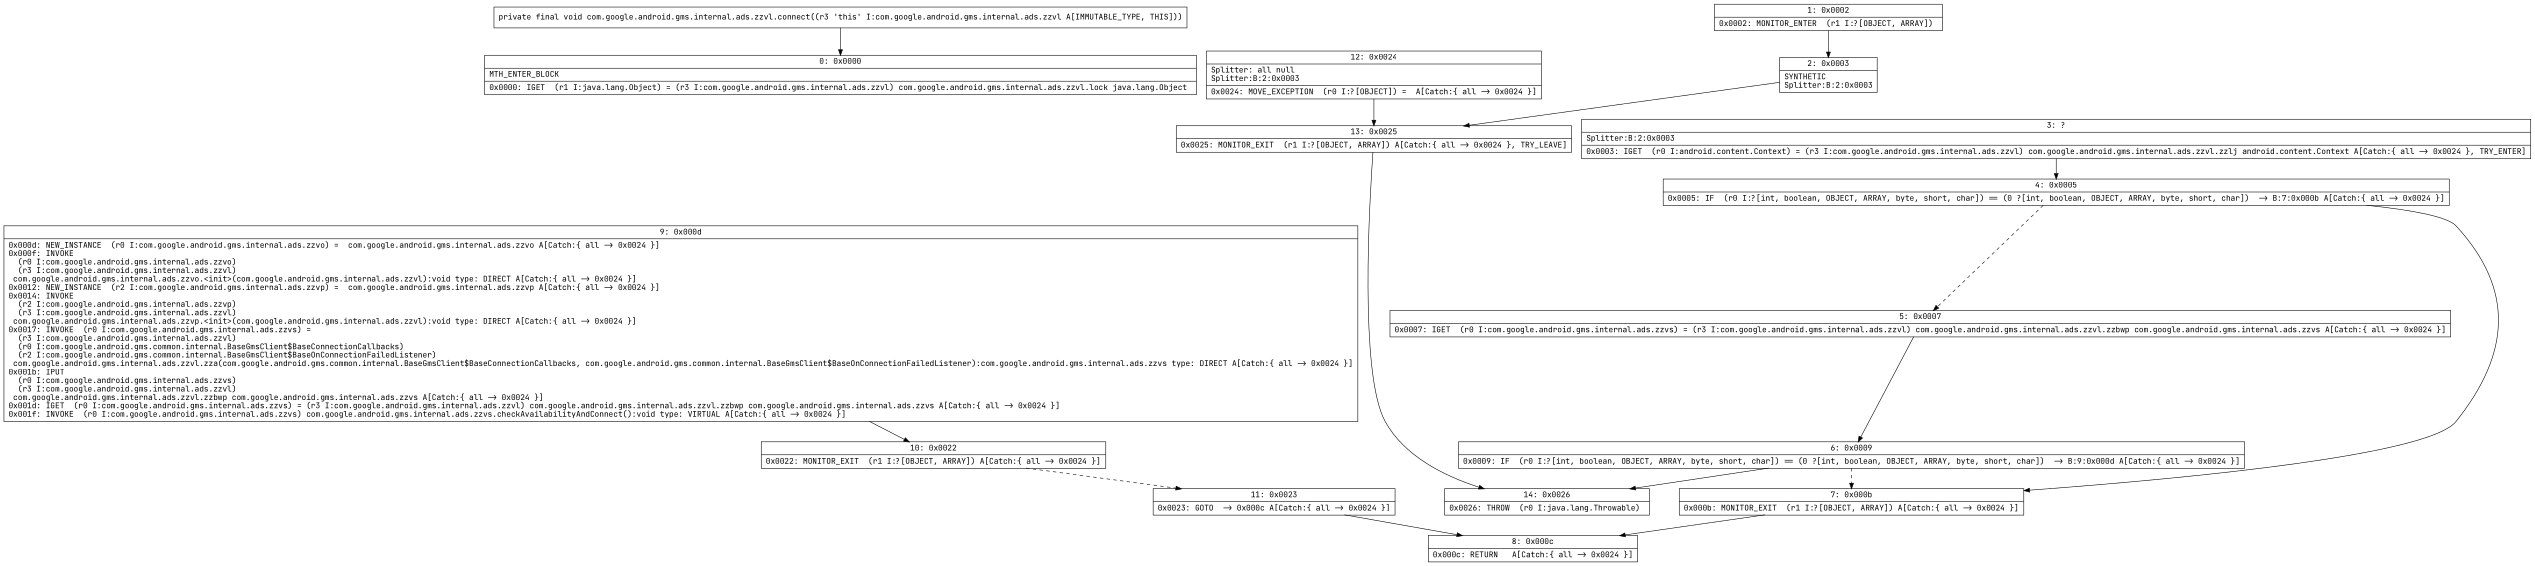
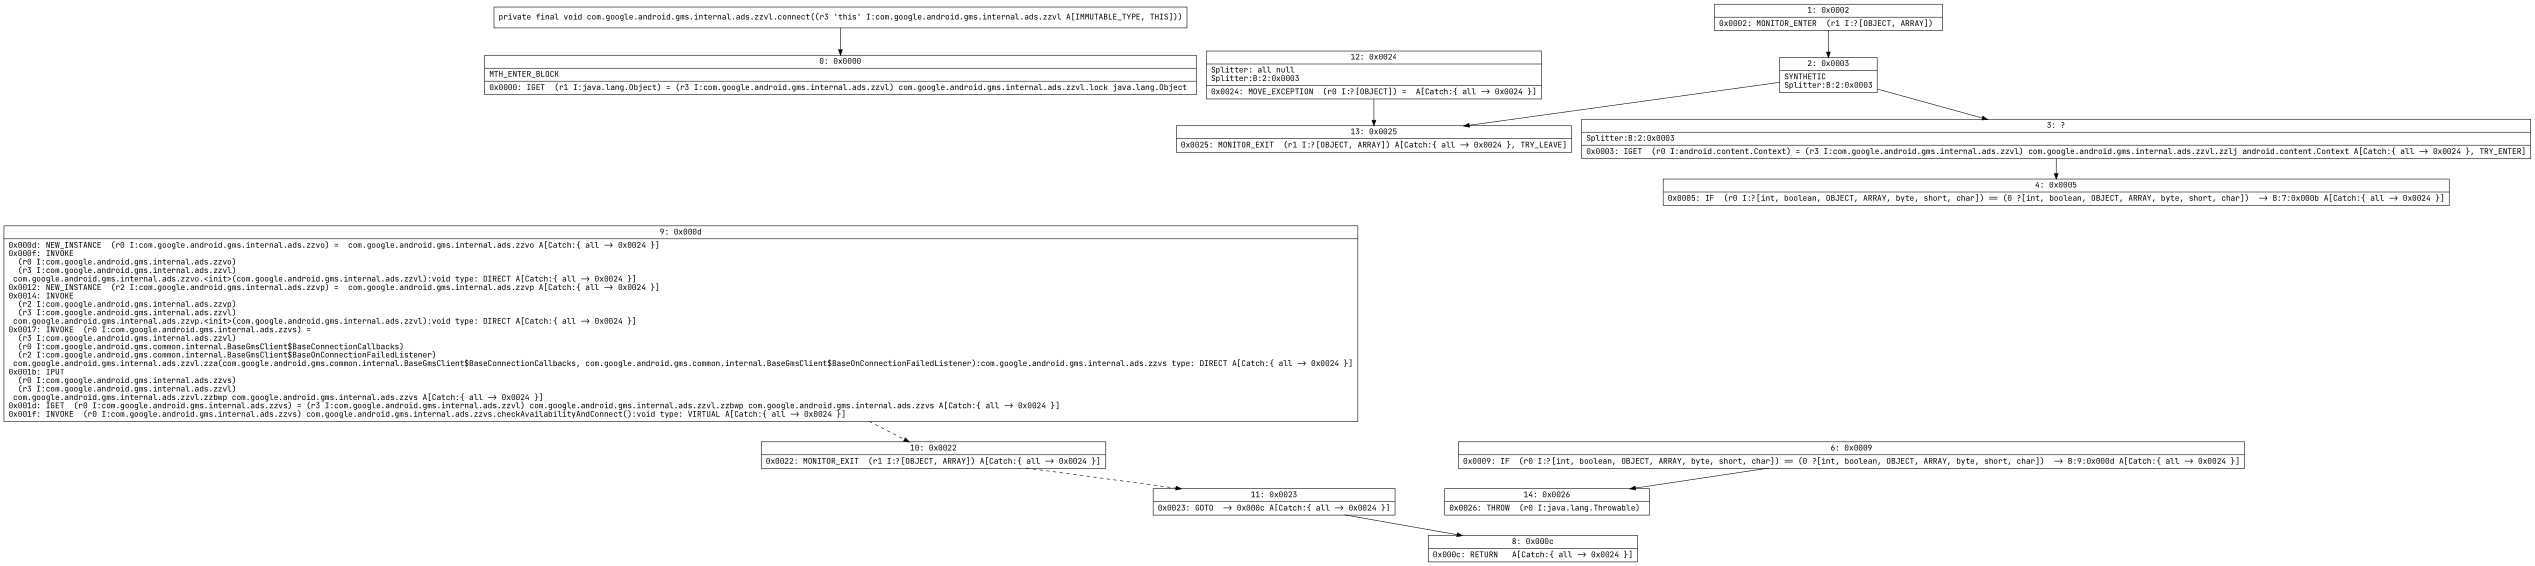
none -> (1930, 104)
(1920, 324) -> none
(1370, 346) -> none
(887, 430) -> (887, 430)
(1852, 502) -> none
